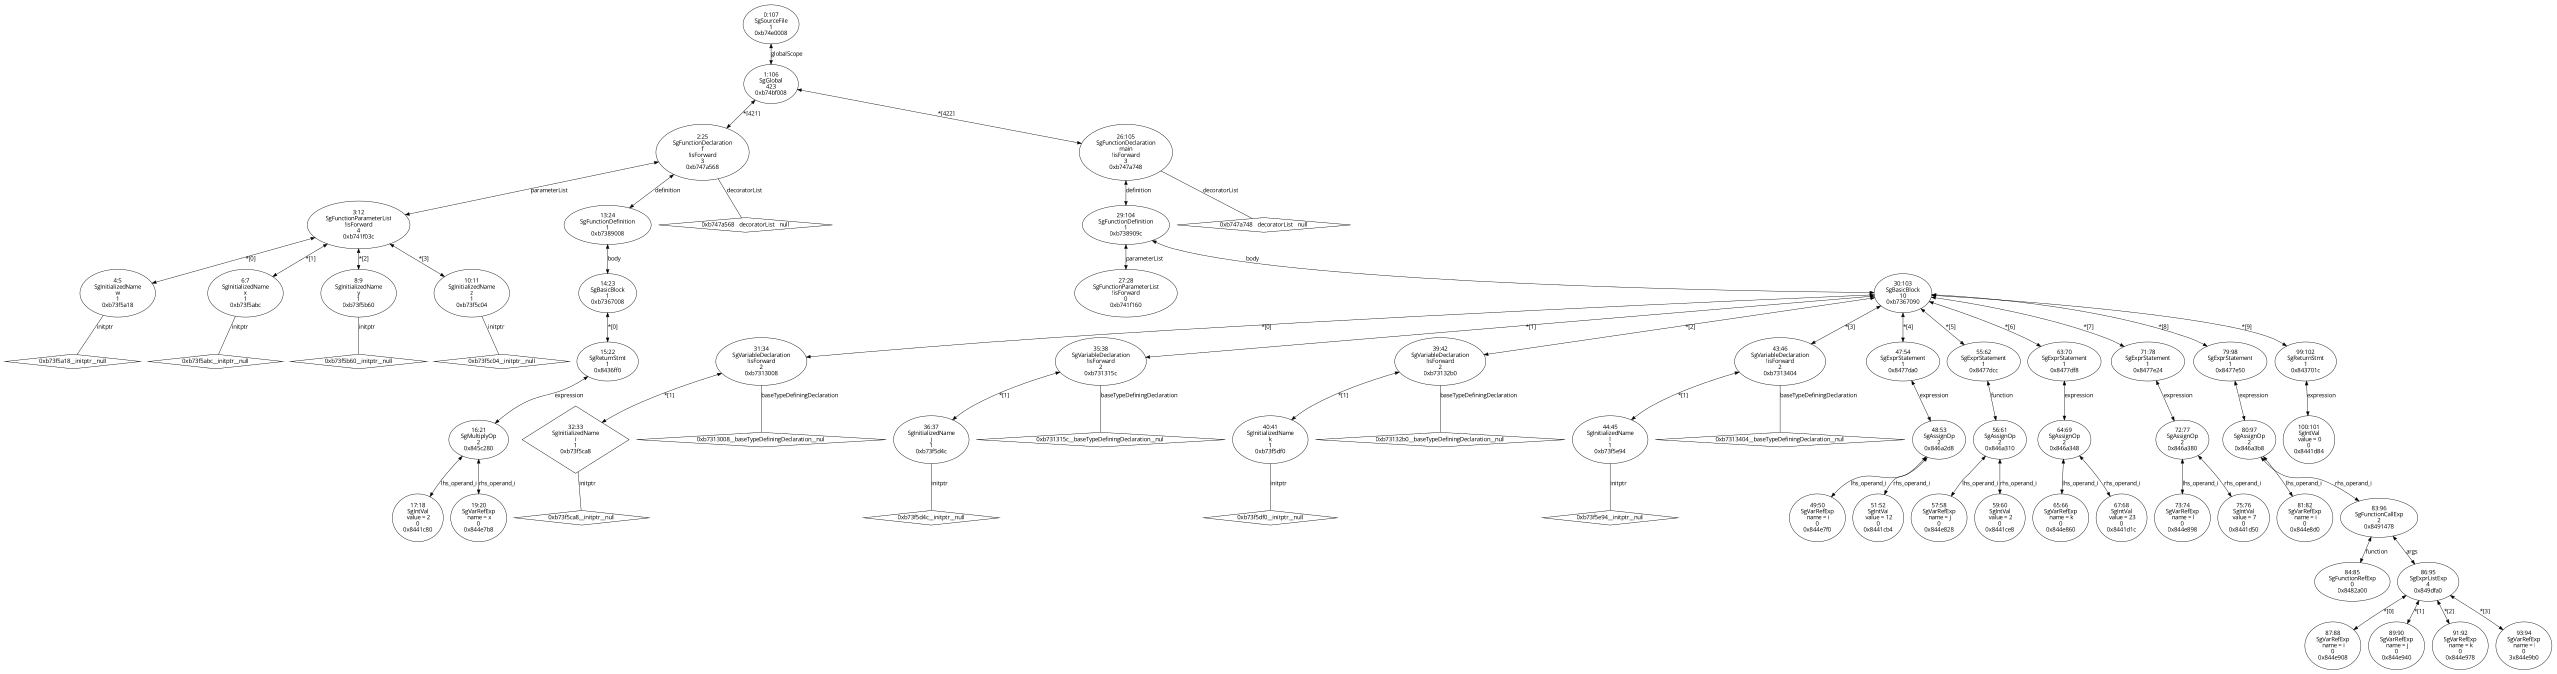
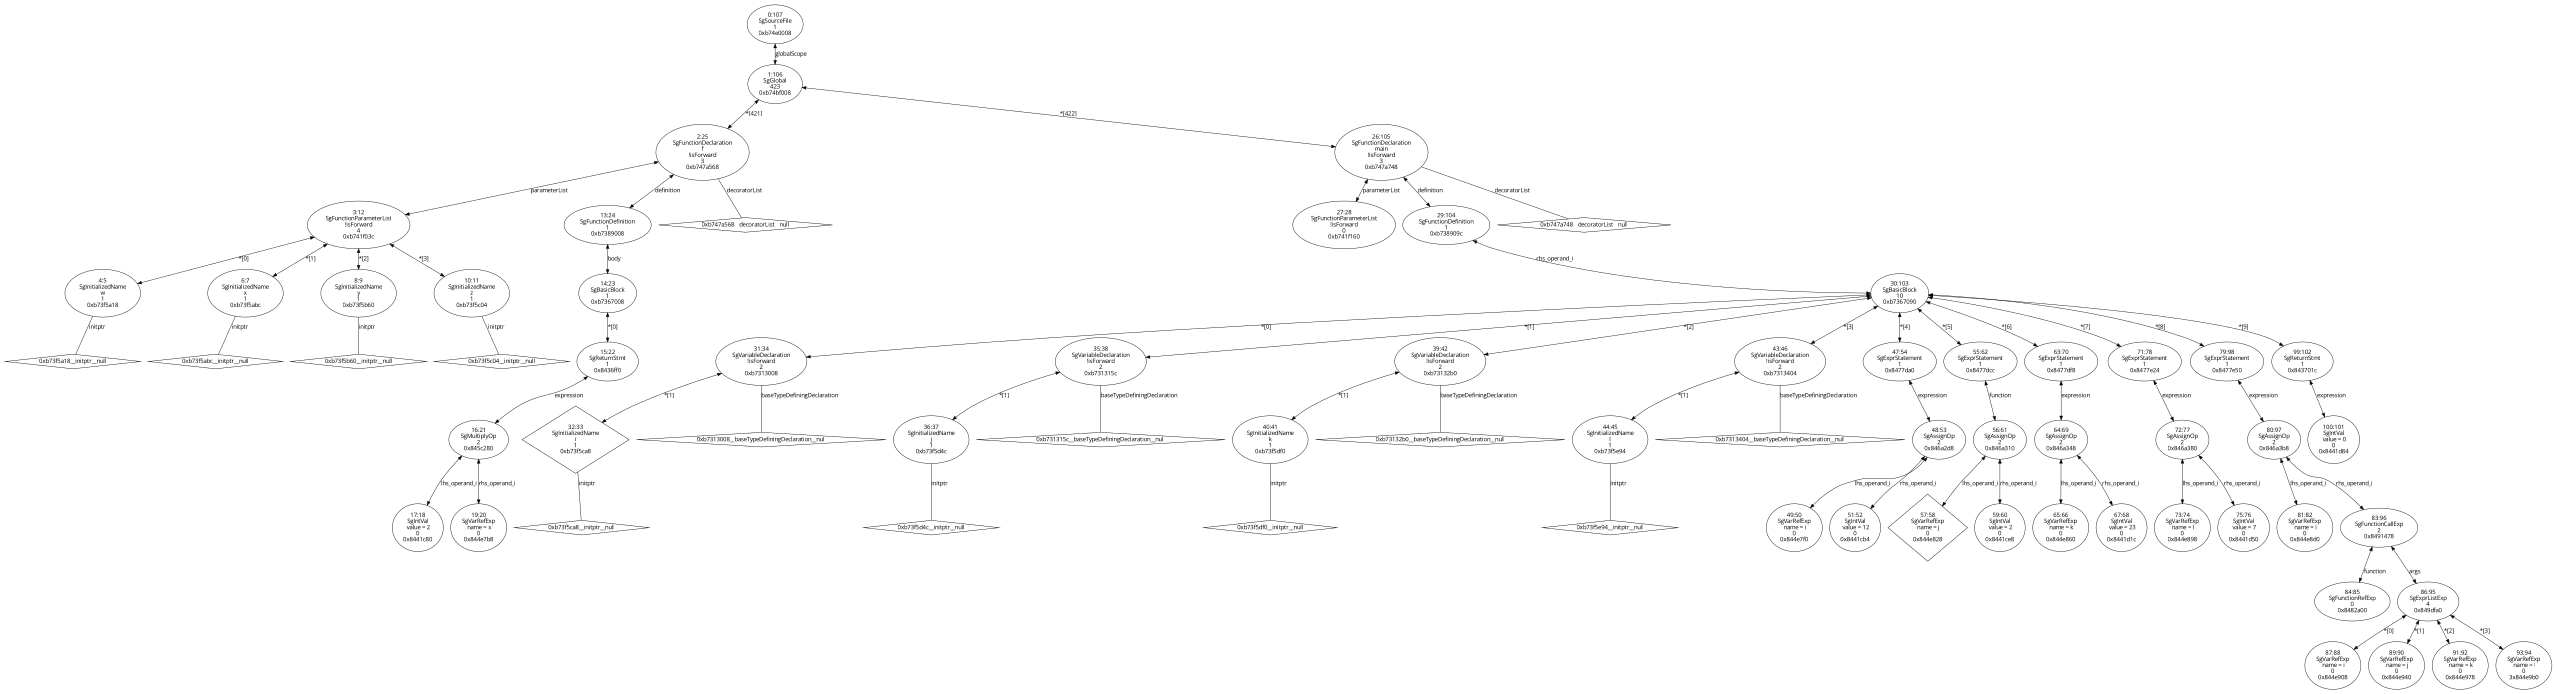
(1126, 257) -> (1362, 191)
(1252, 259) -> (1555, 259)
(1939, 518) -> (1928, 528)
